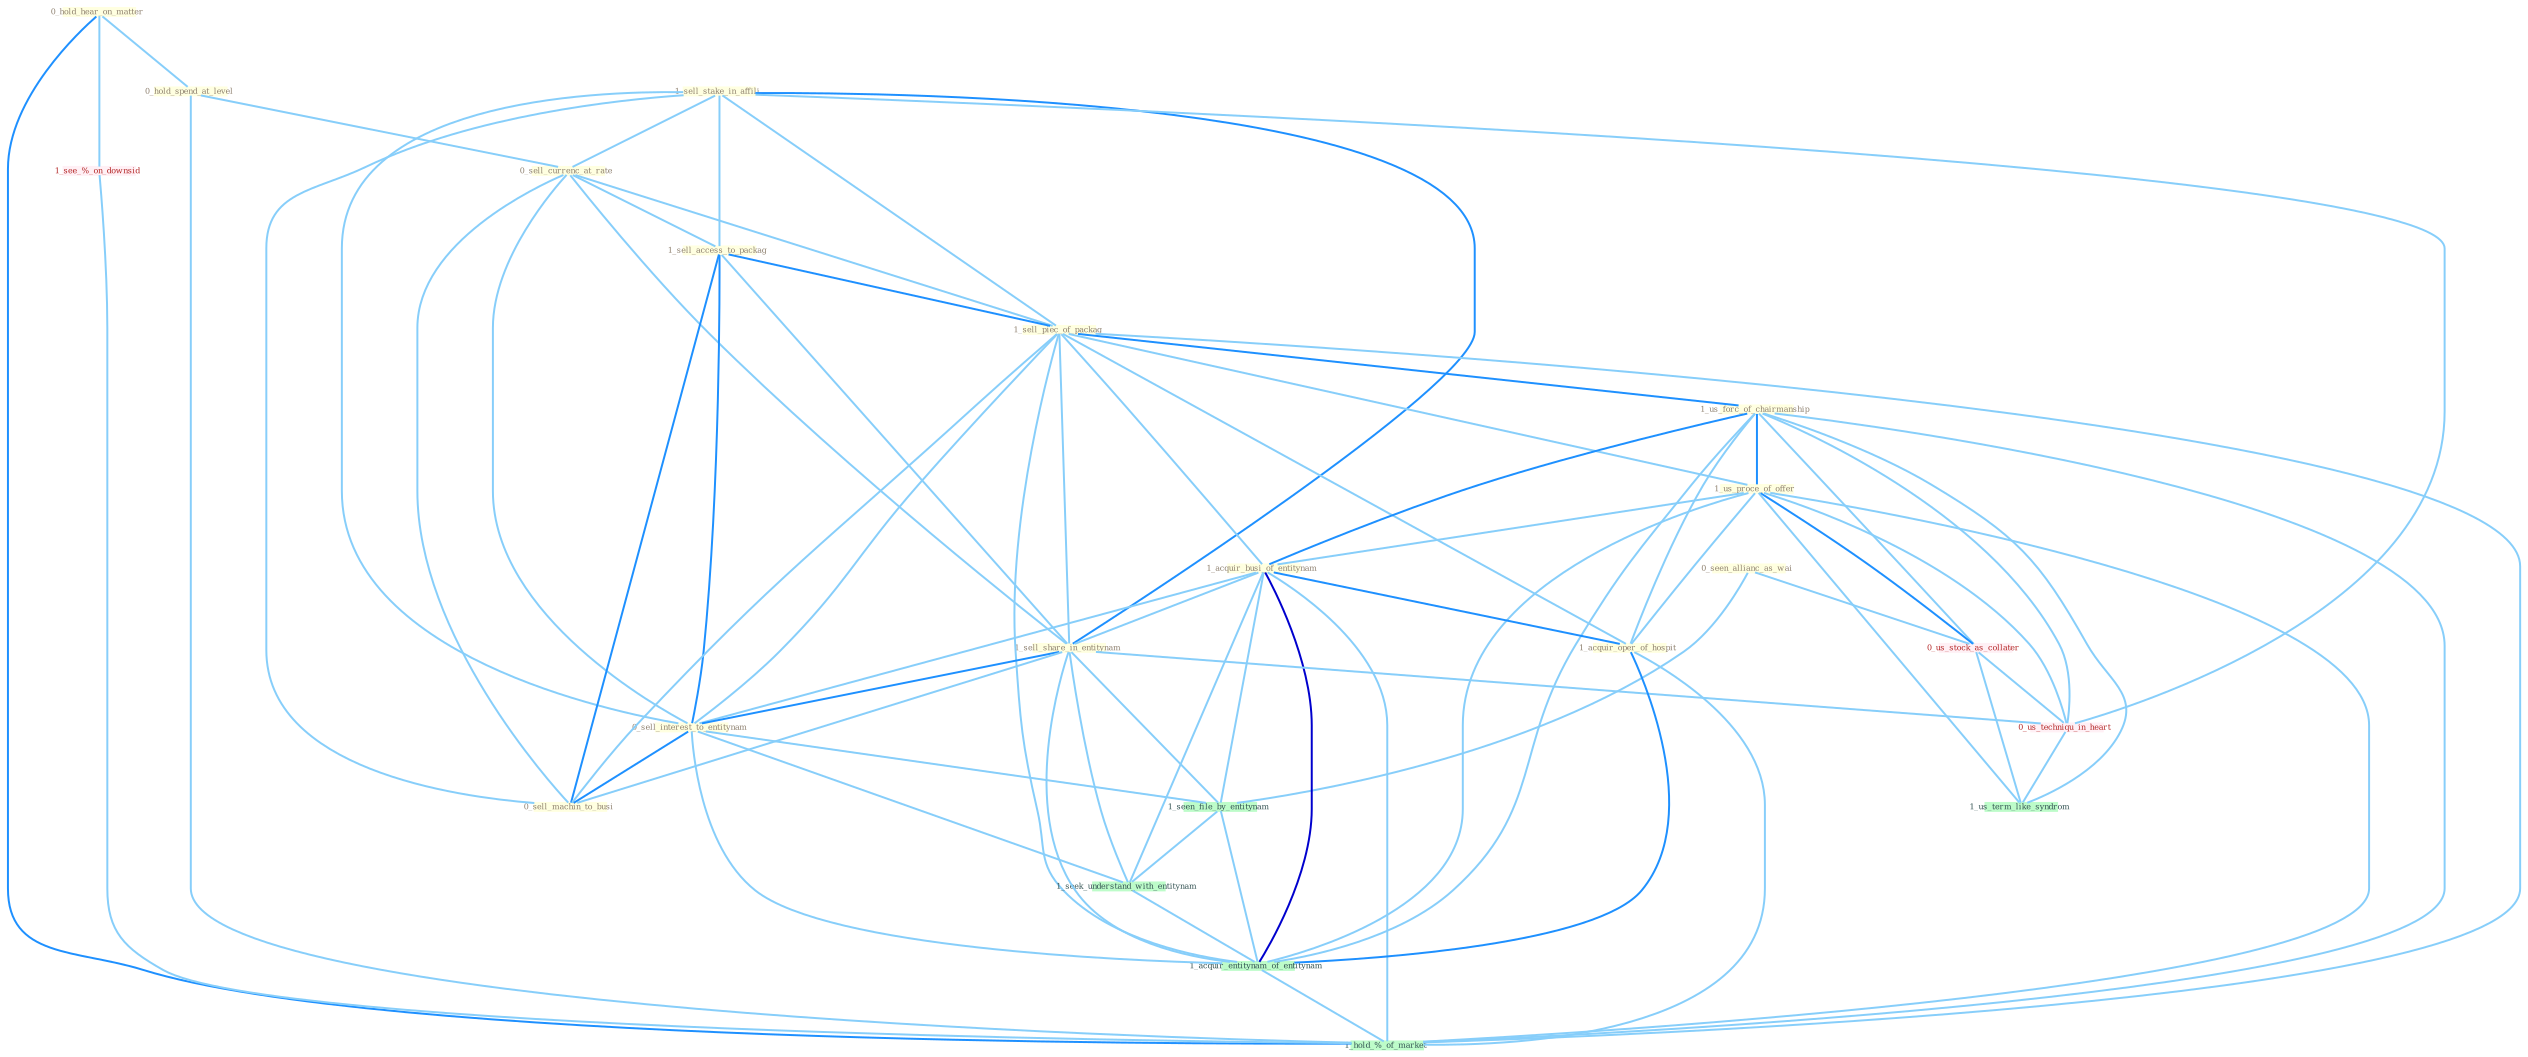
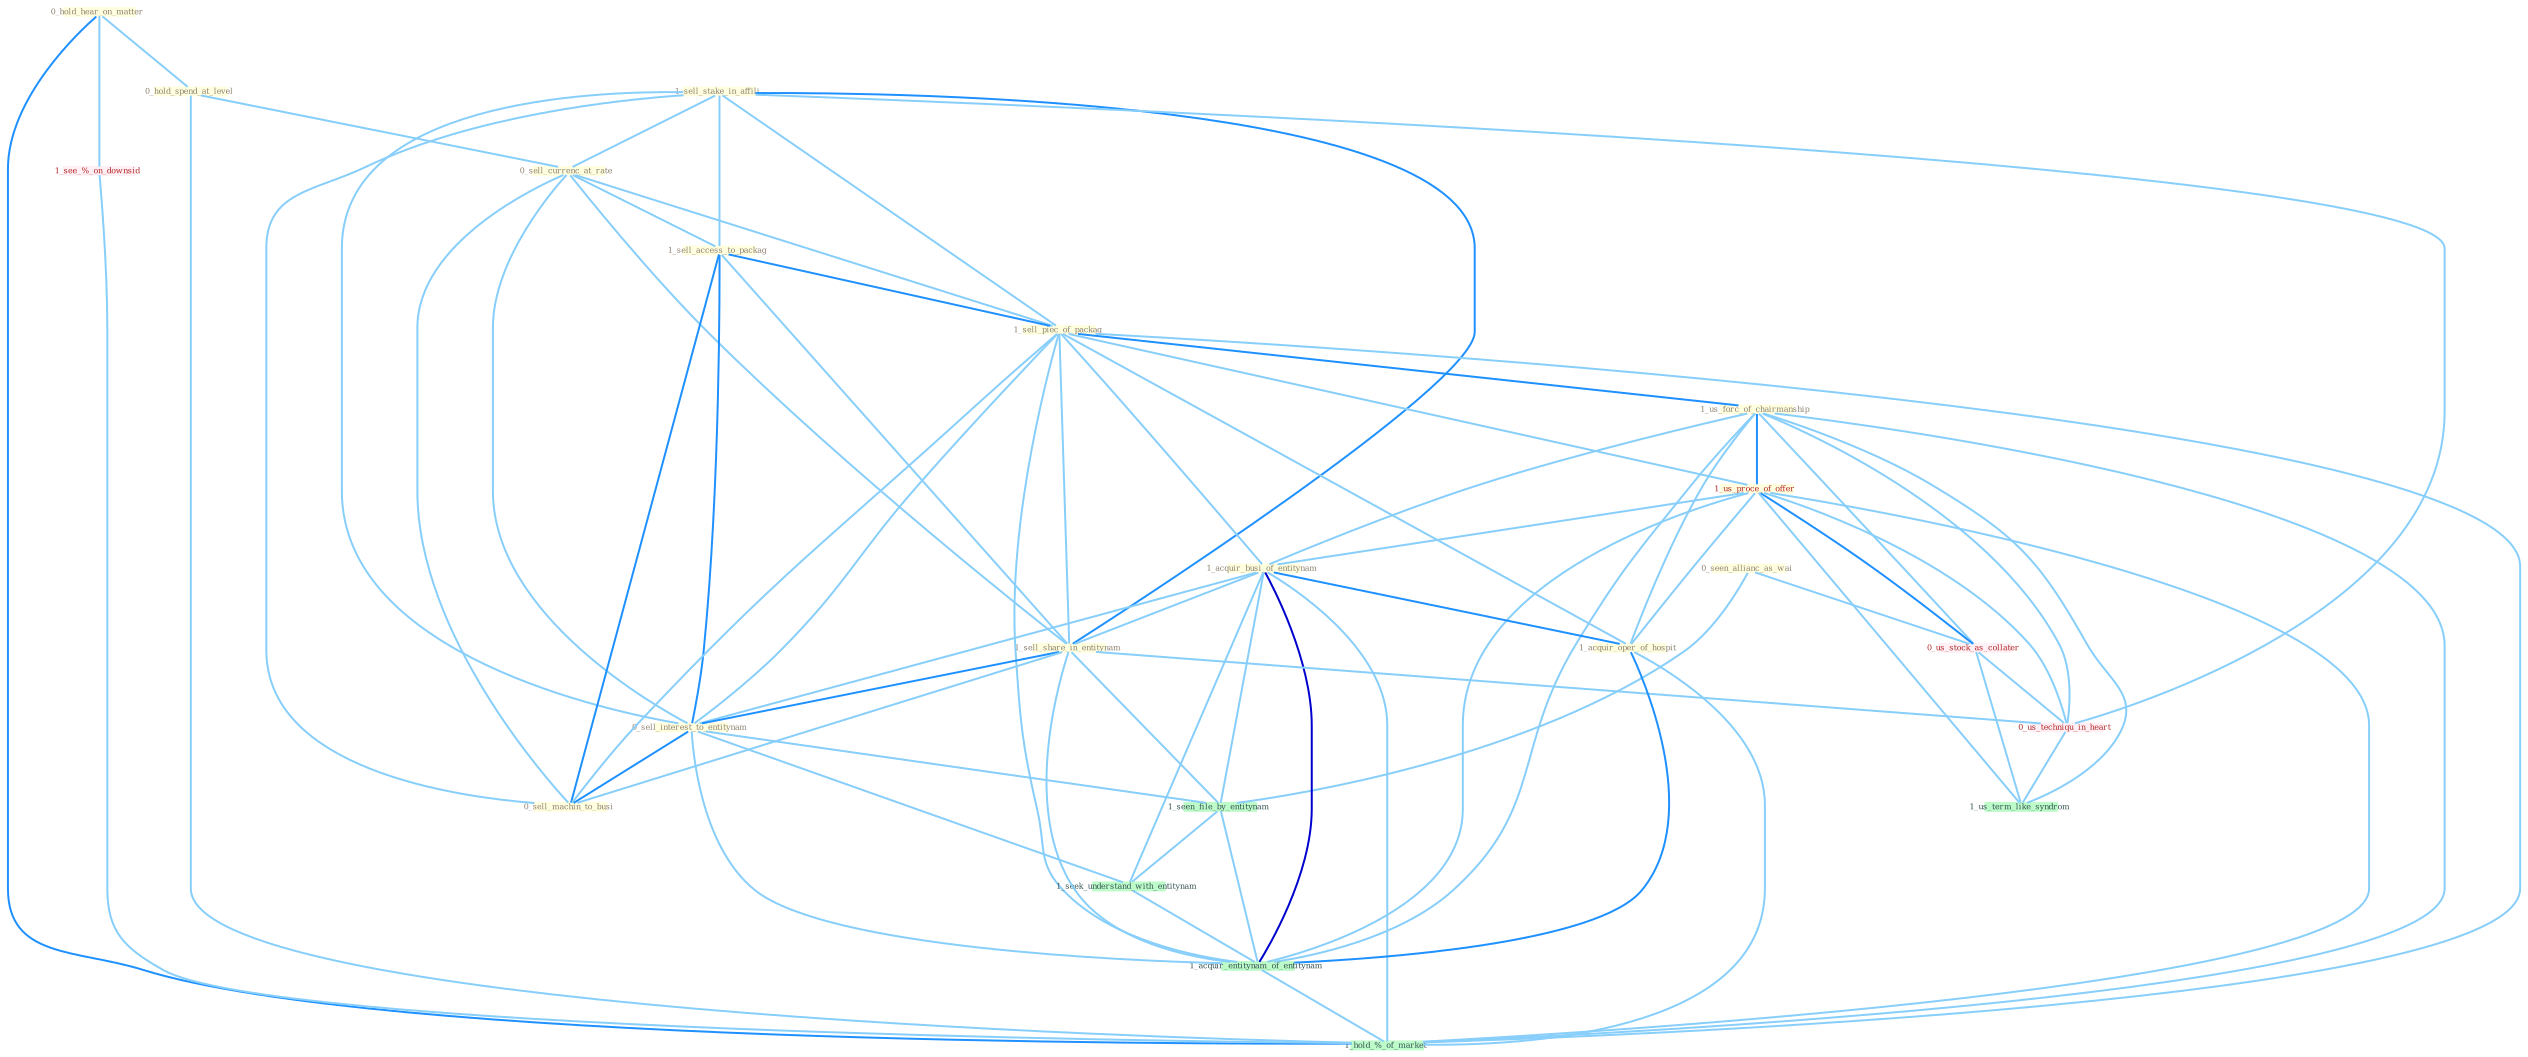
(1504, 477) -> (1504, 477)
(1757, 489) -> (1757, 489)
(1091, 769) -> none
